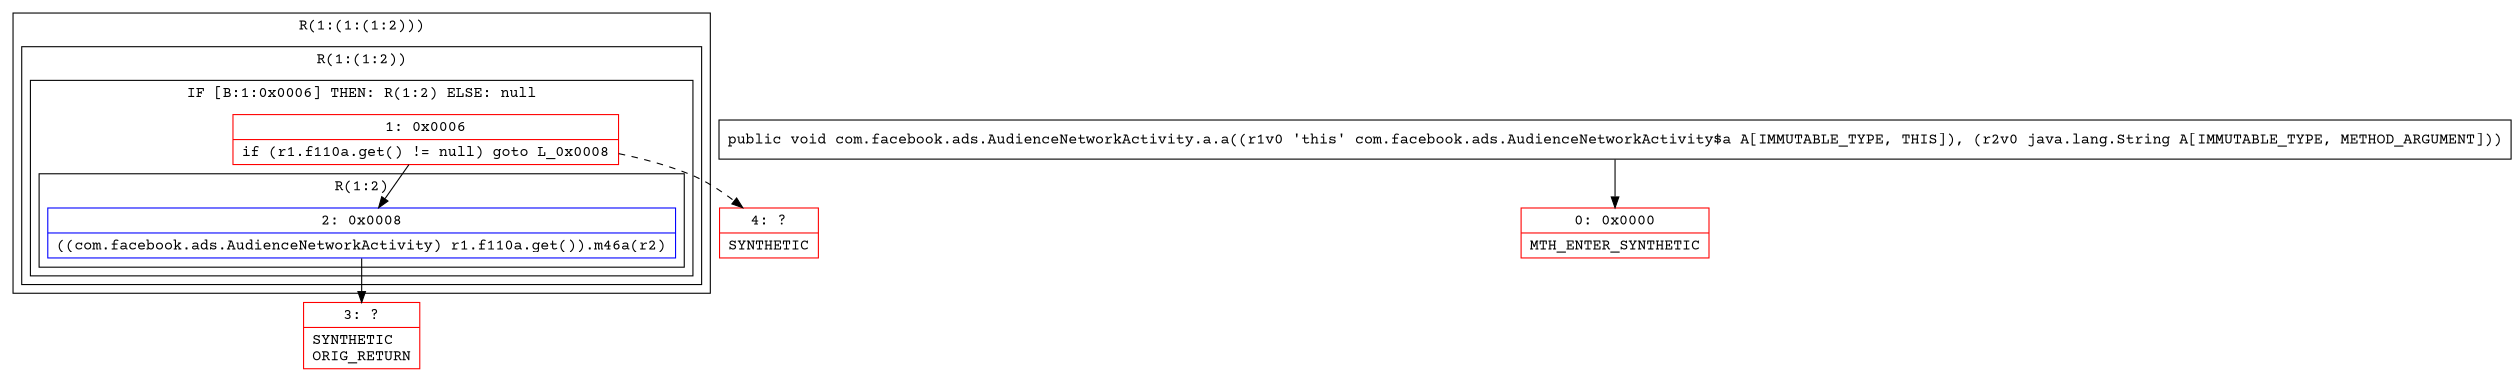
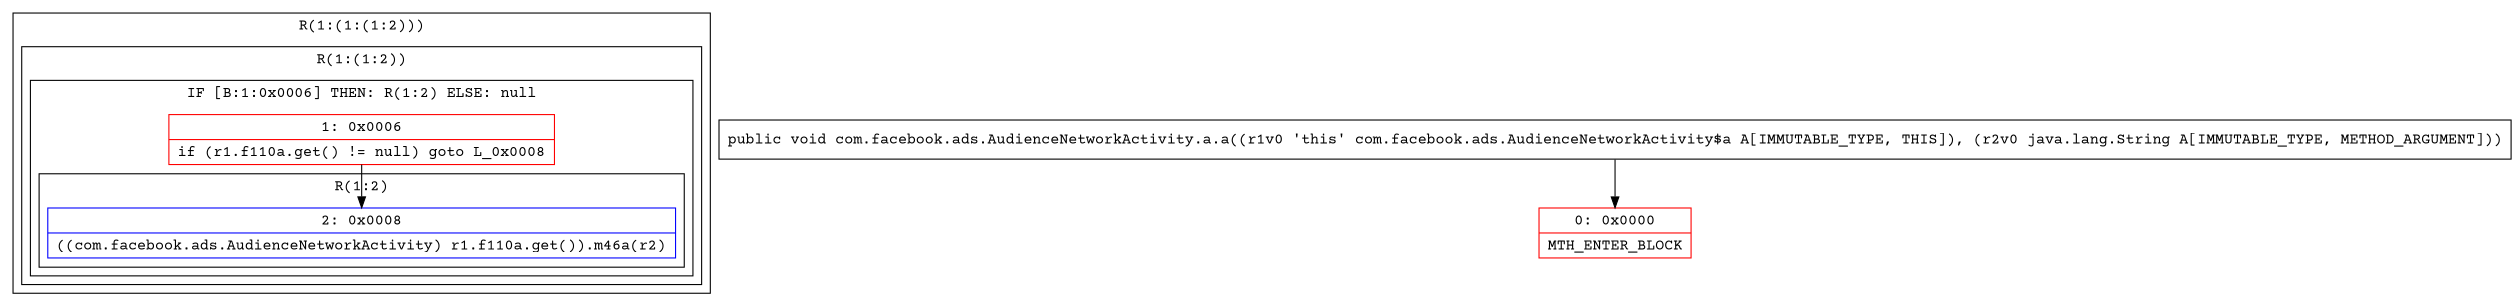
(769, 233) -> none
(1615, 245) -> (1615, 245)
(362, 336) -> none
